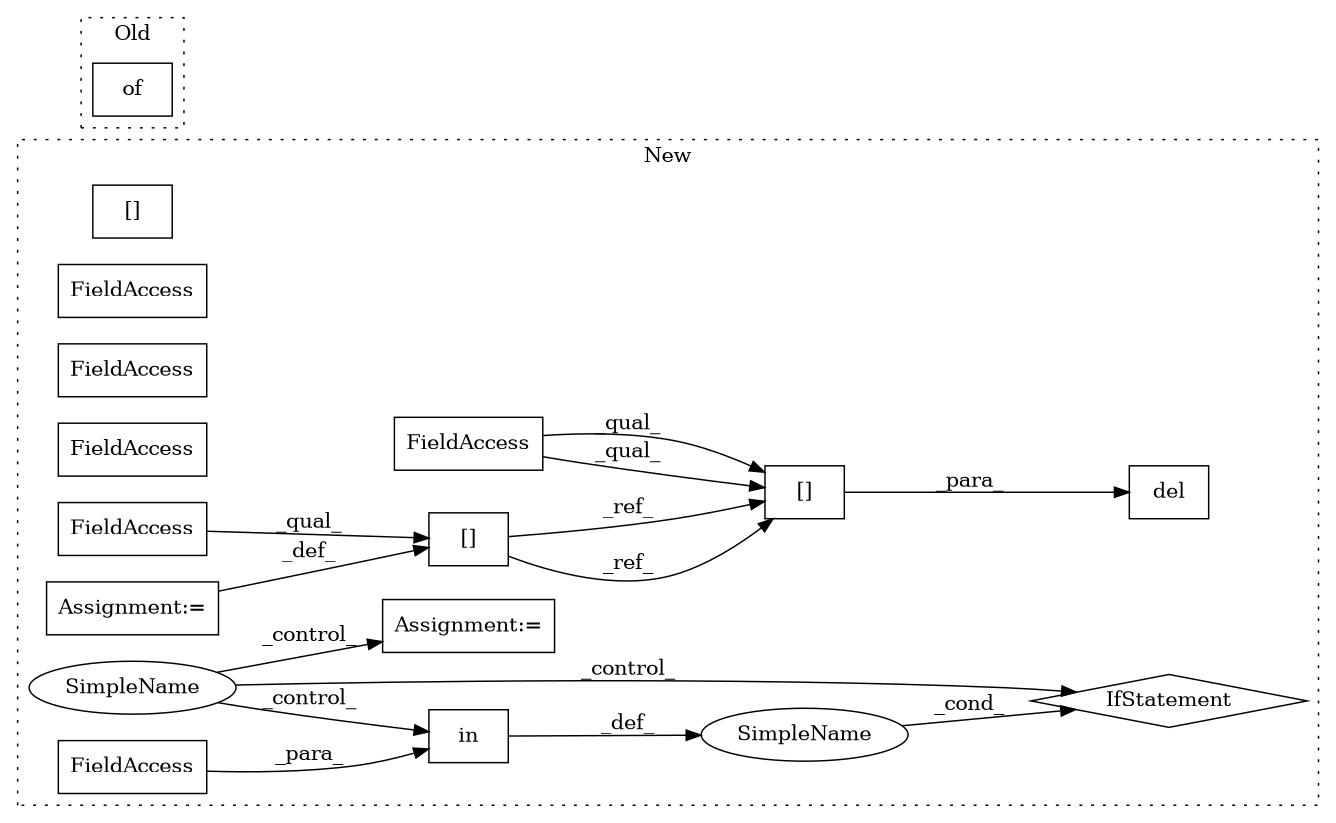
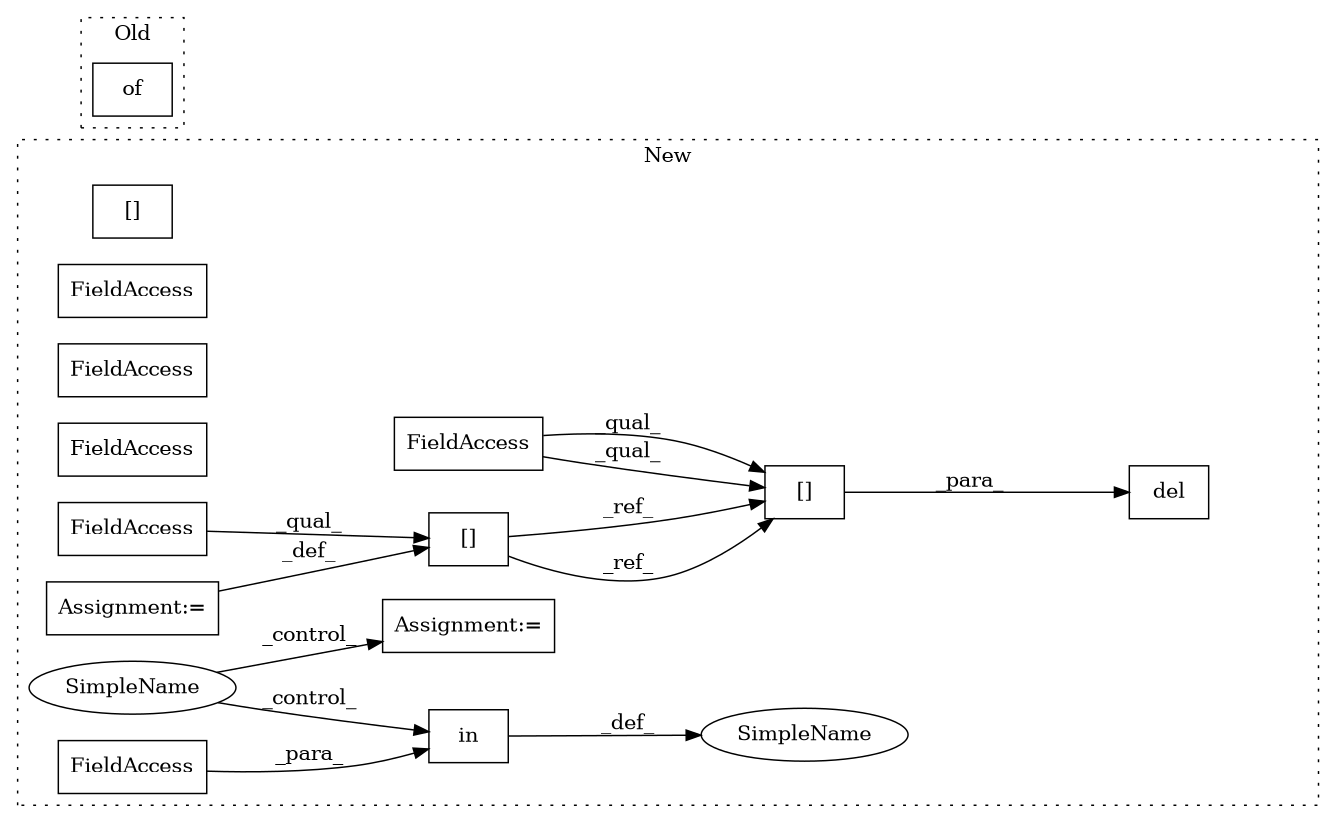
(1169, 701) -> none
